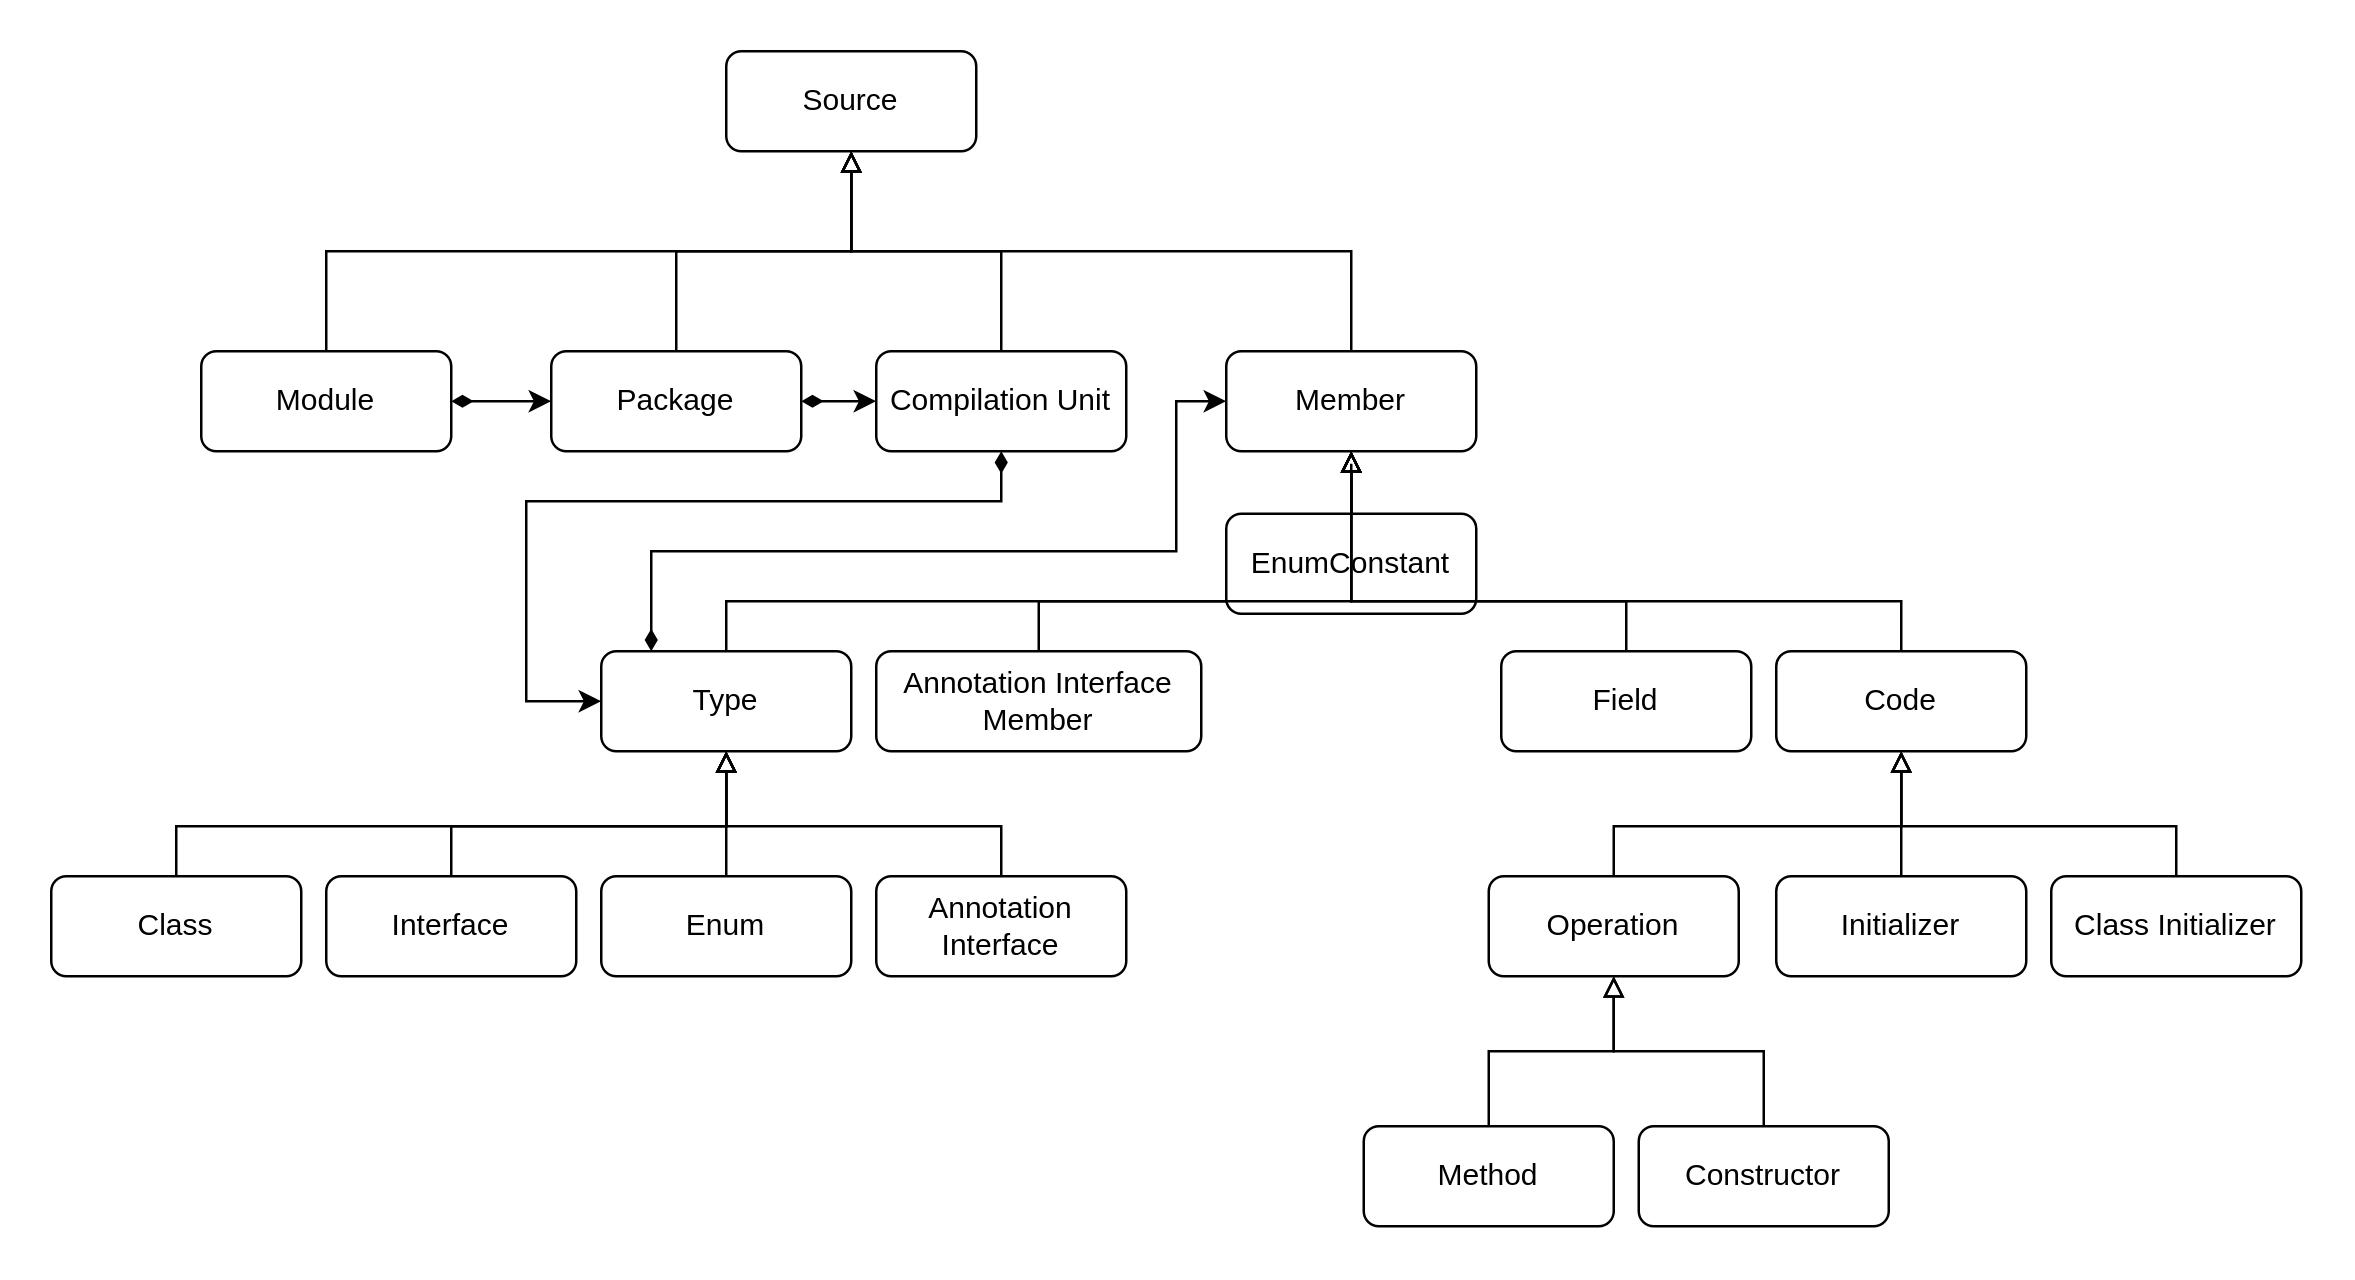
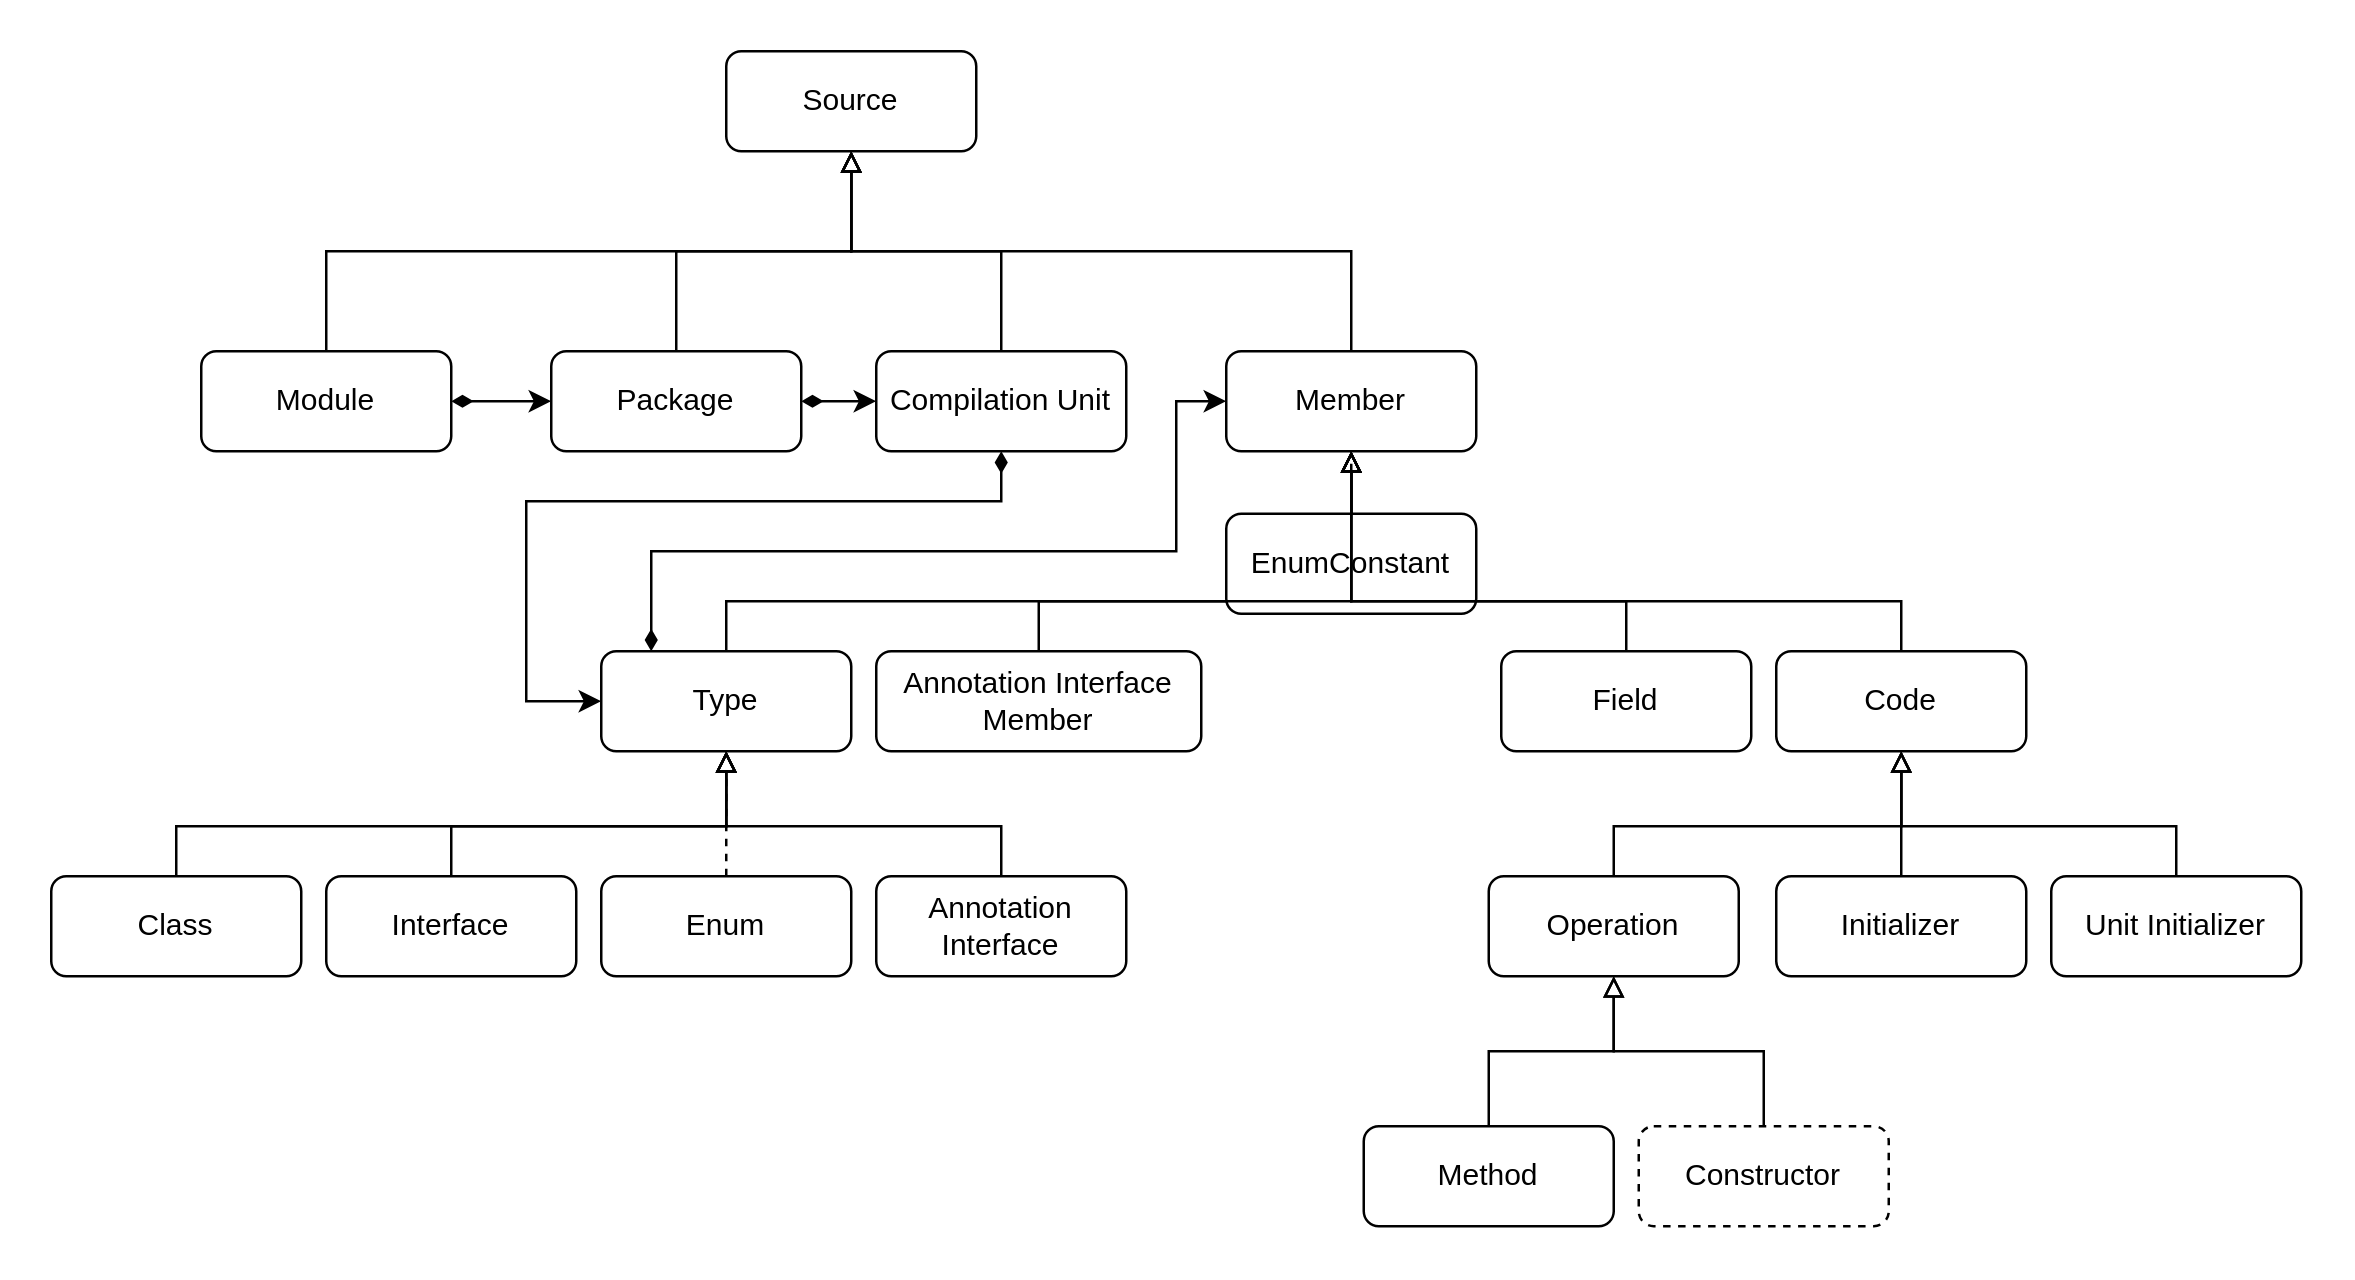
(726, 851) -> (726, 851)
(2176, 926) -> (2176, 926)
(1764, 1176) -> (1764, 1176)
